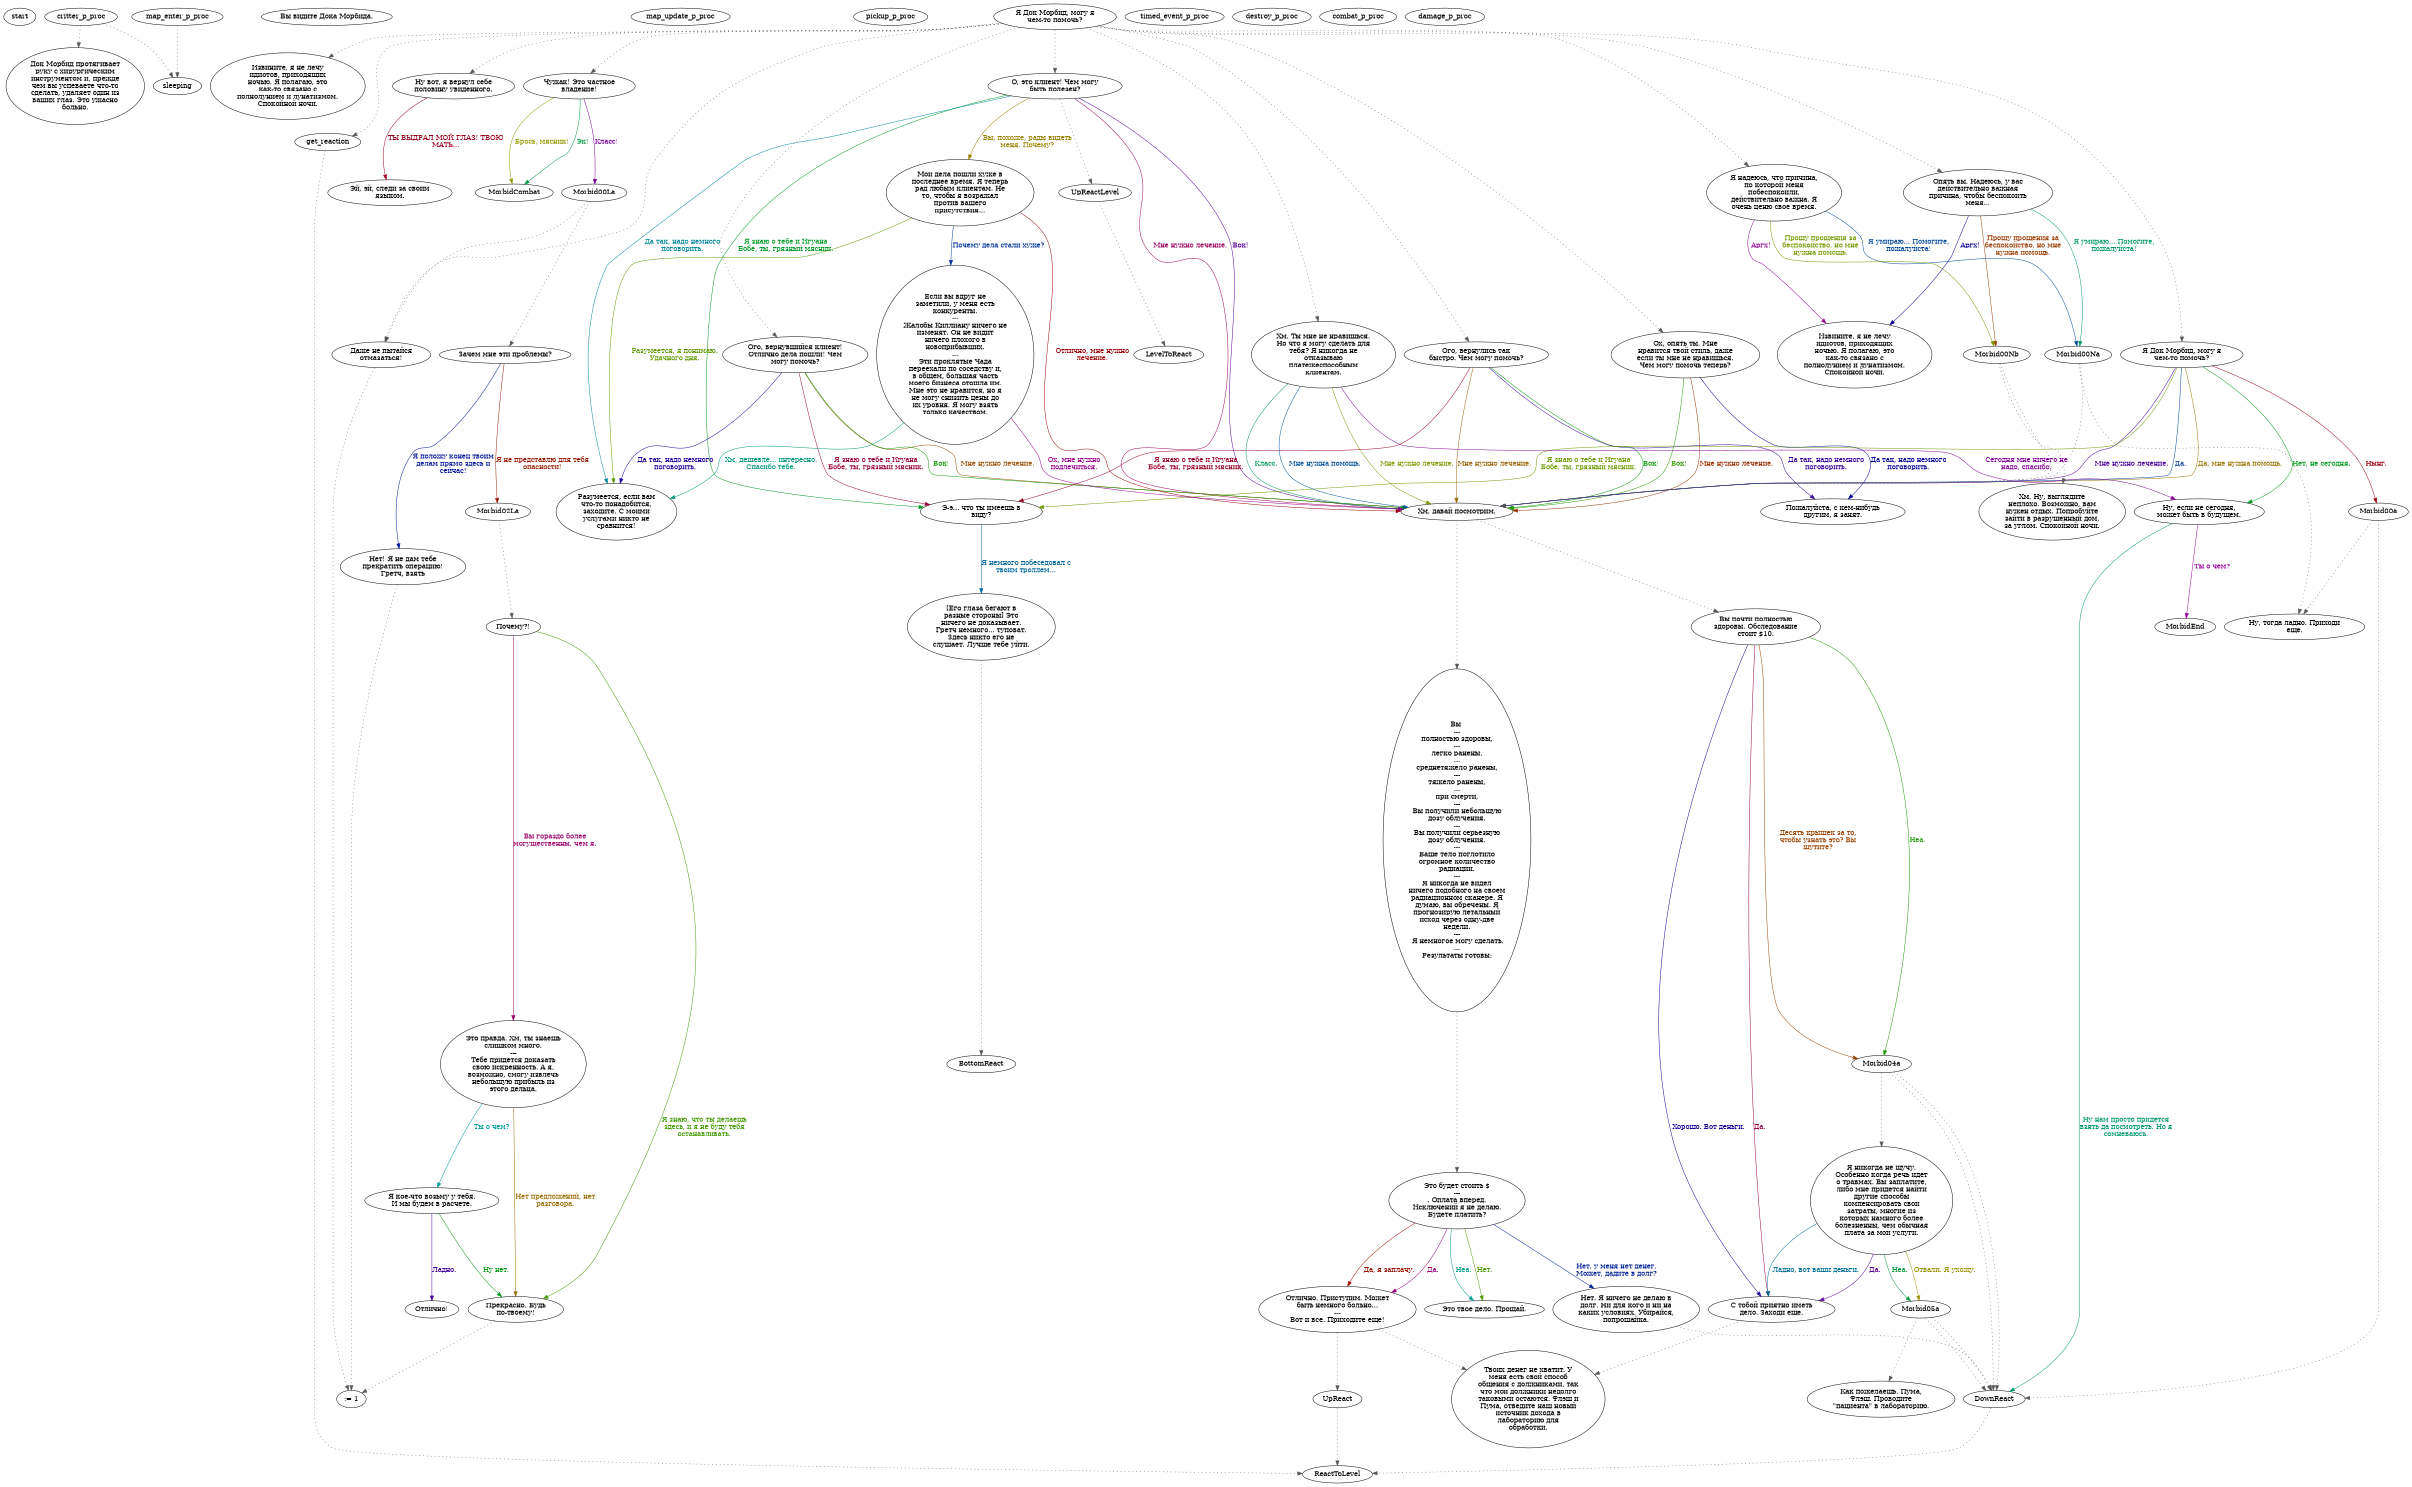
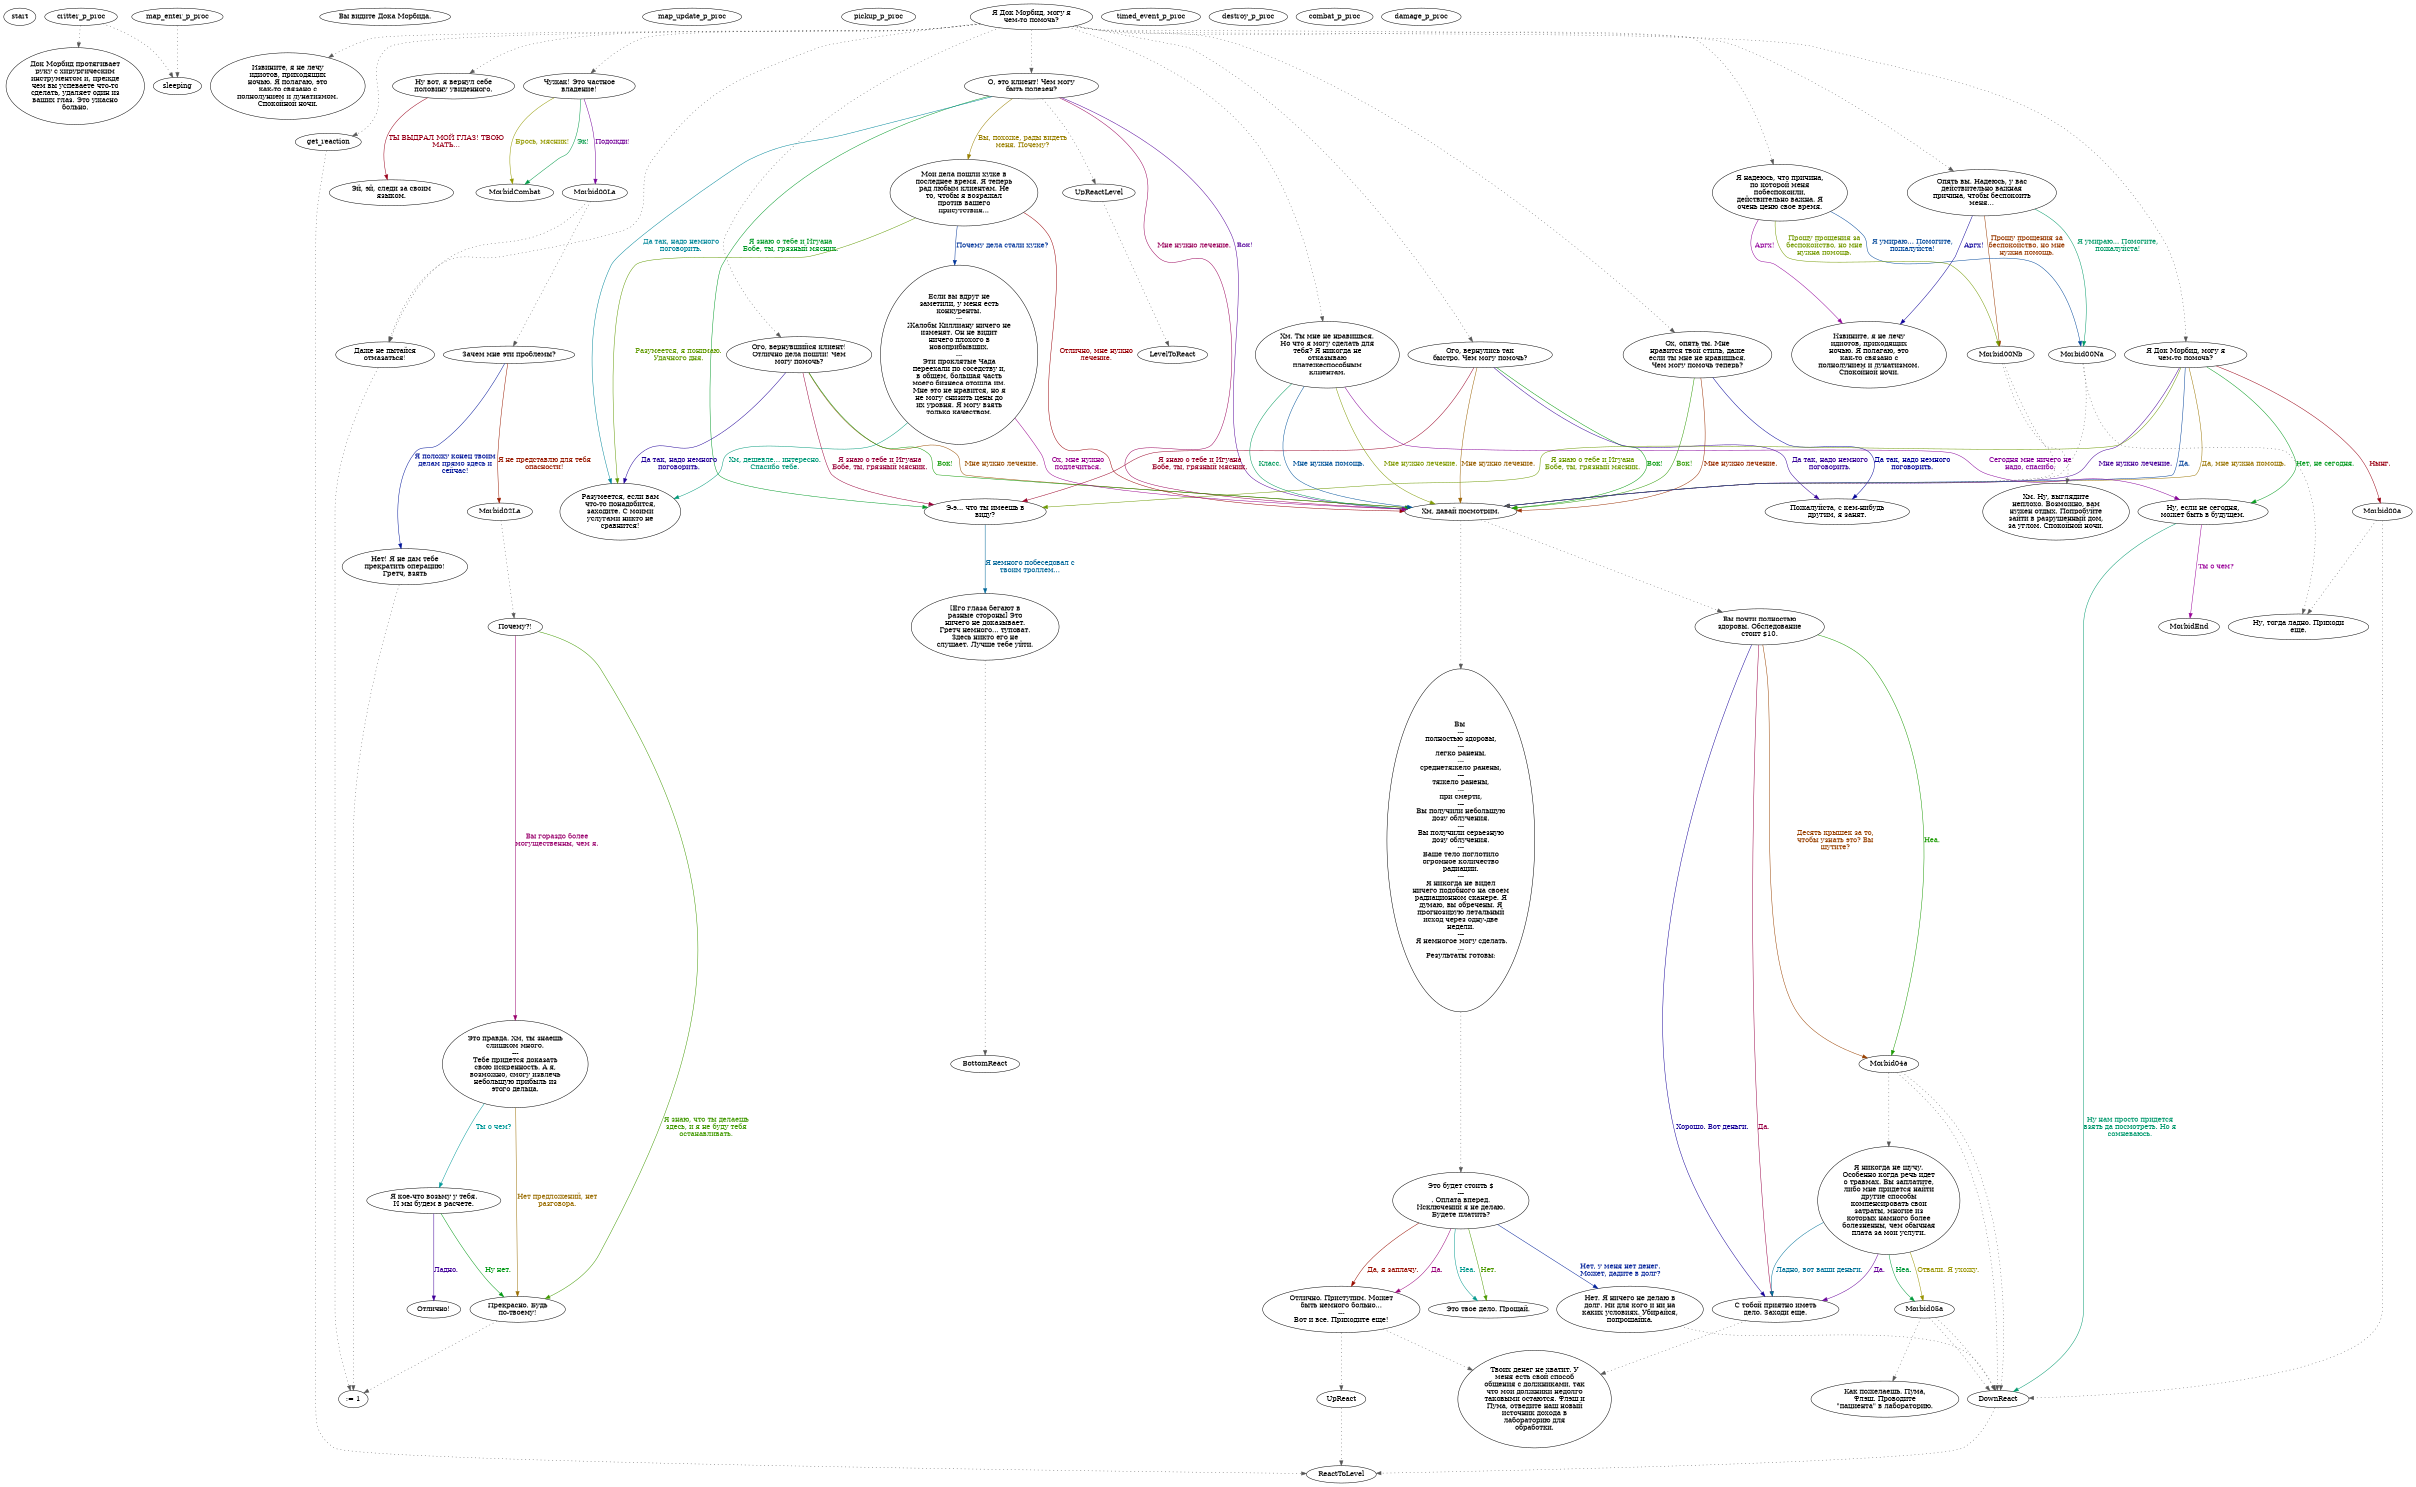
(607, 142) -> (613, 142)
